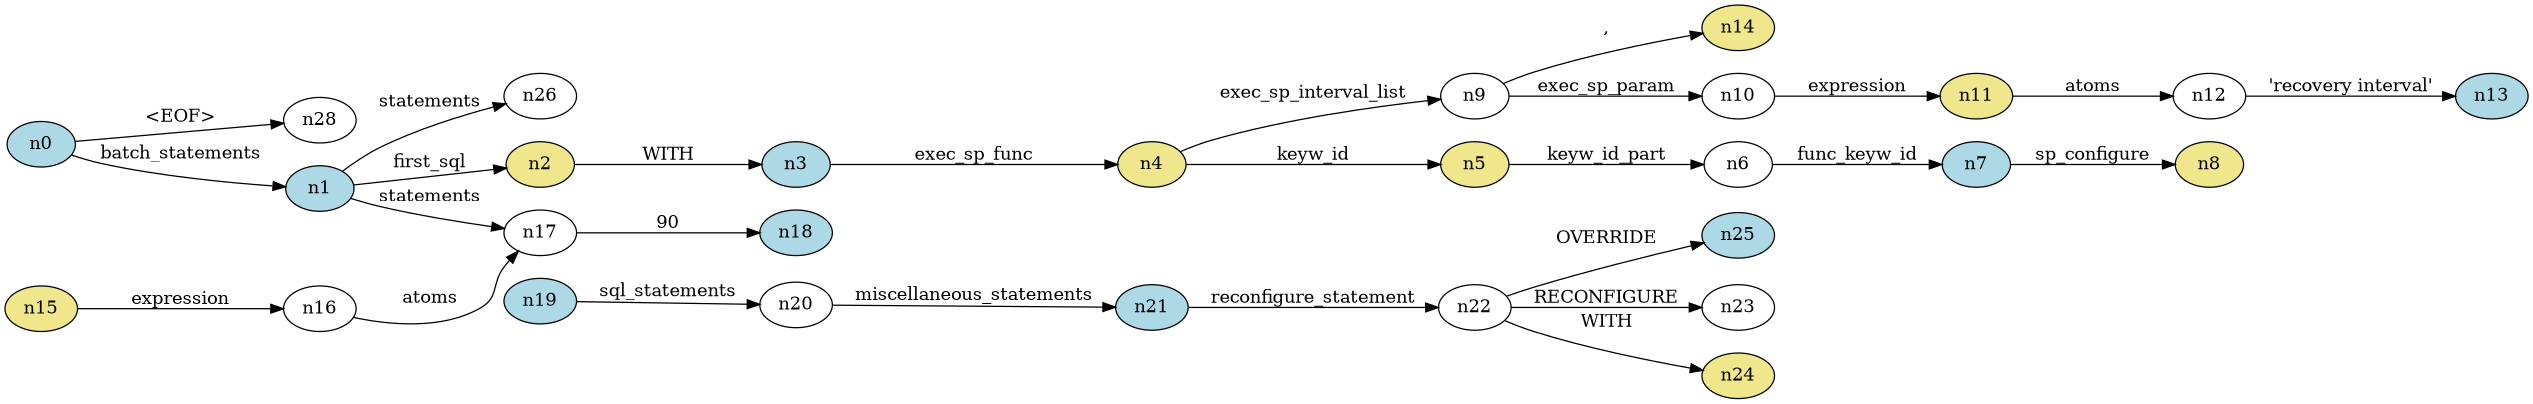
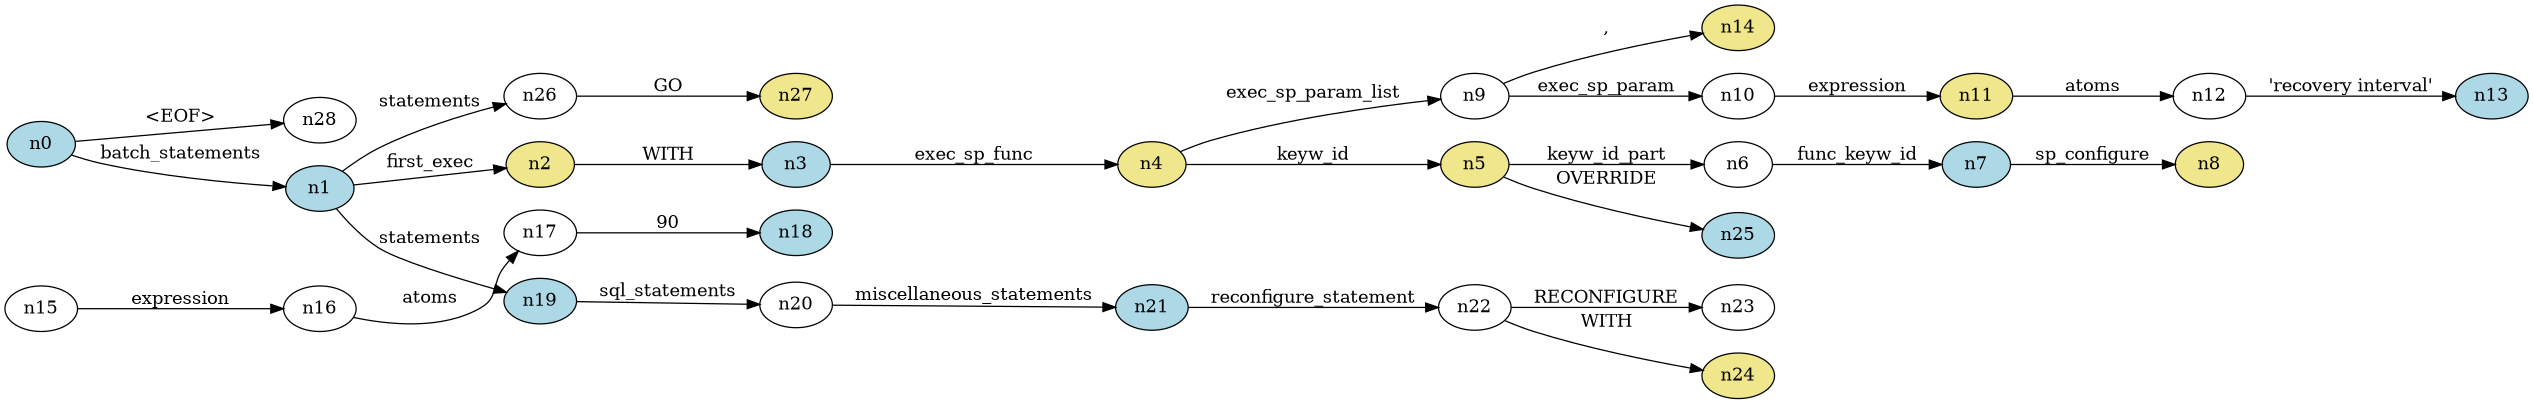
(1313, 93) -> (1313, 93)
none -> (796, 96)
(430, 163) -> (430, 163)
(421, 215) -> (408, 261)
(1598, 269) -> (1596, 206)
(41, 309) -> (41, 309)
